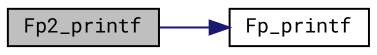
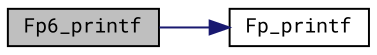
(83, 27) -> (83, 27)
